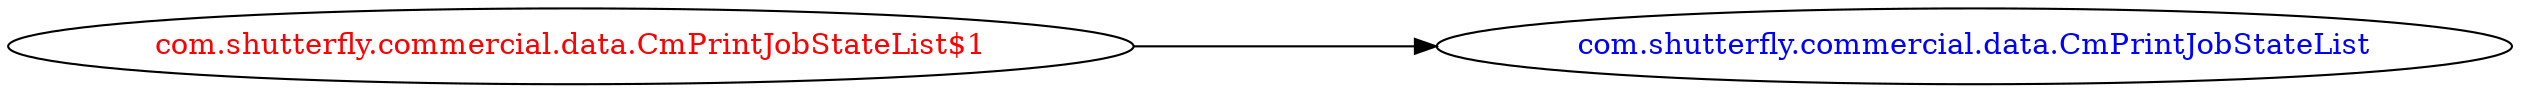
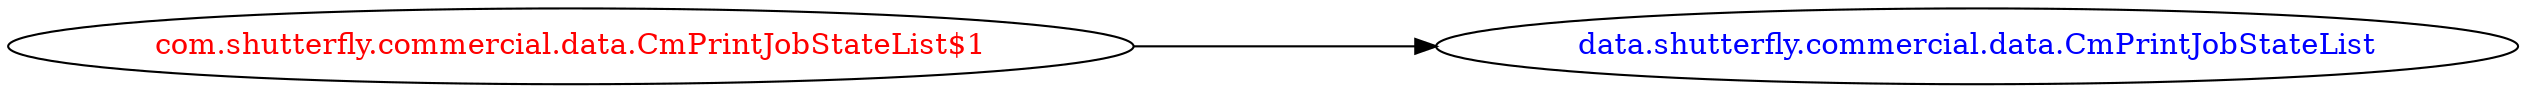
(1974, 46) -> (1977, 46)
